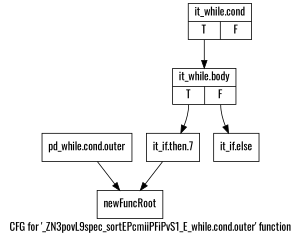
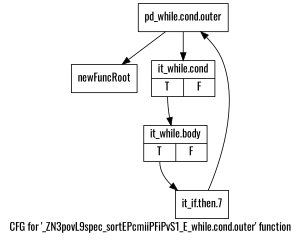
none -> (183, 42)
(236, 147) -> none
(154, 173) -> (229, 112)
